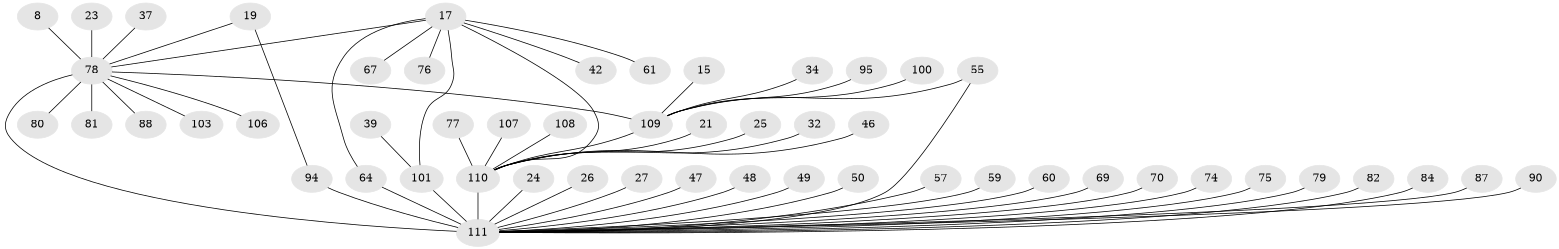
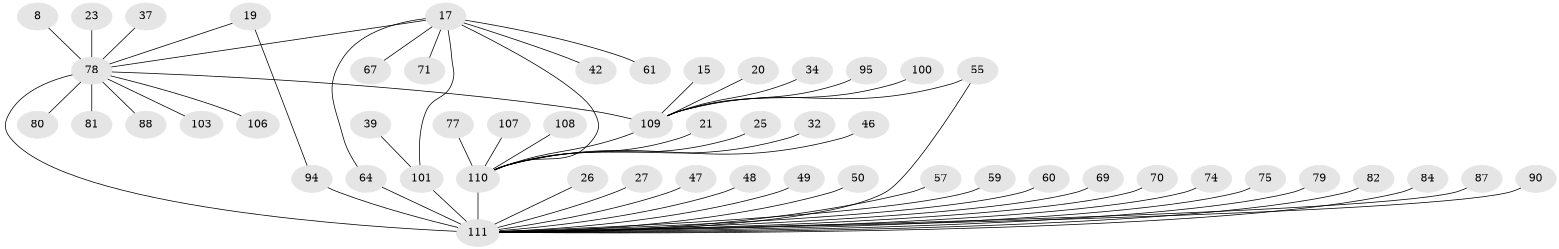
(425, 71) -> (425, 71)
none -> (758, 71)
(534, 179) -> none
